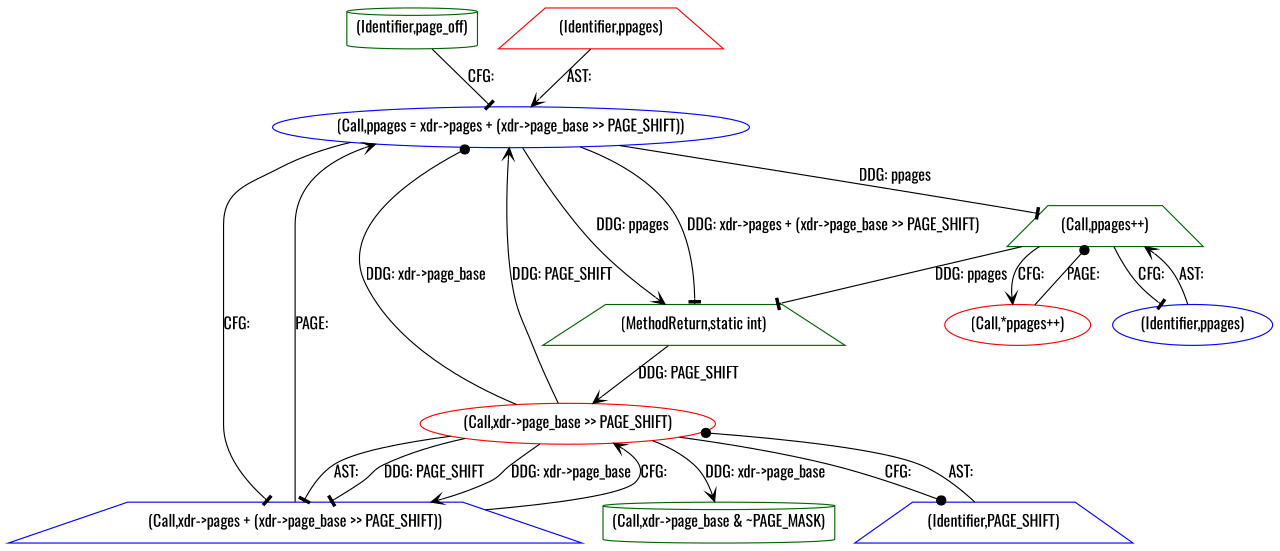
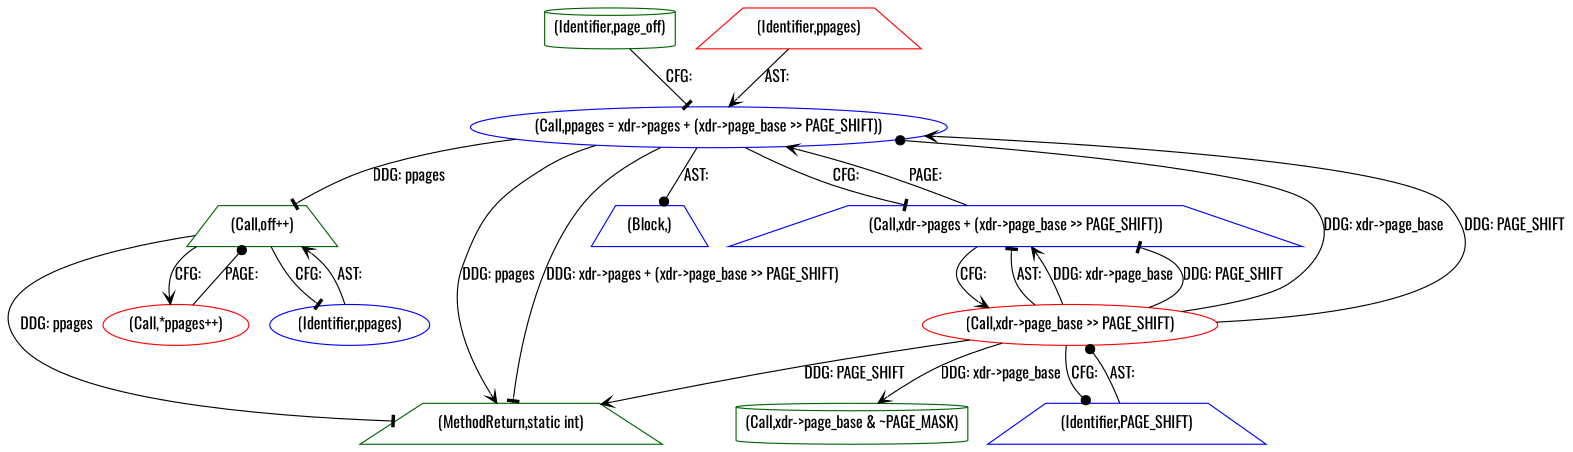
none -> (650, 226)
(1105, 226) -> (262, 226)
(635, 371) -> (791, 368)
